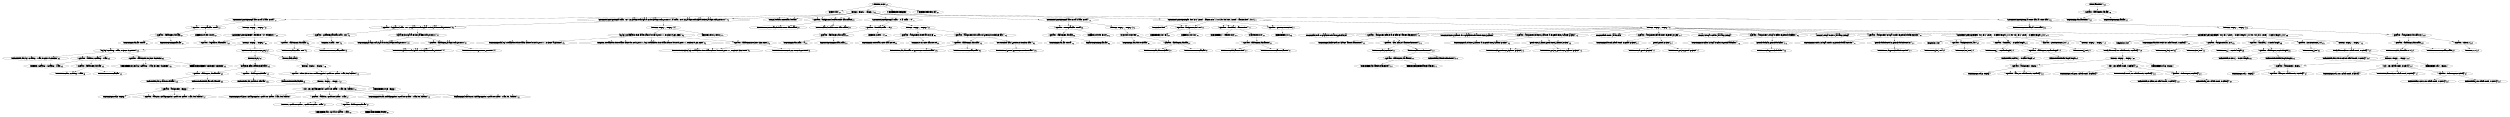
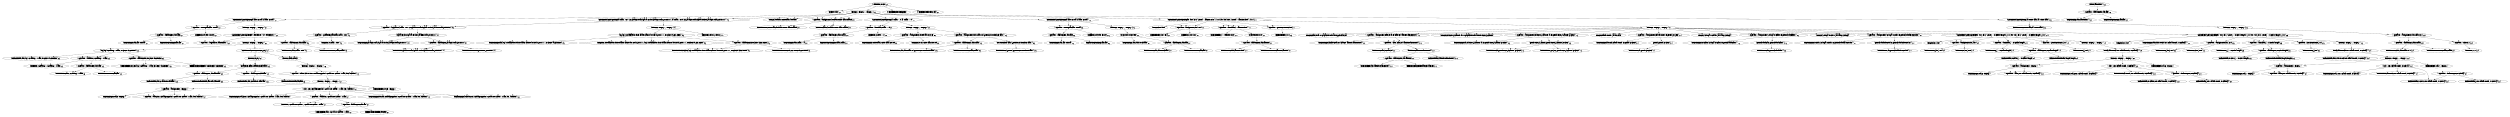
(1684, 51) -> none
(2424, 70) -> (2423, 70)
